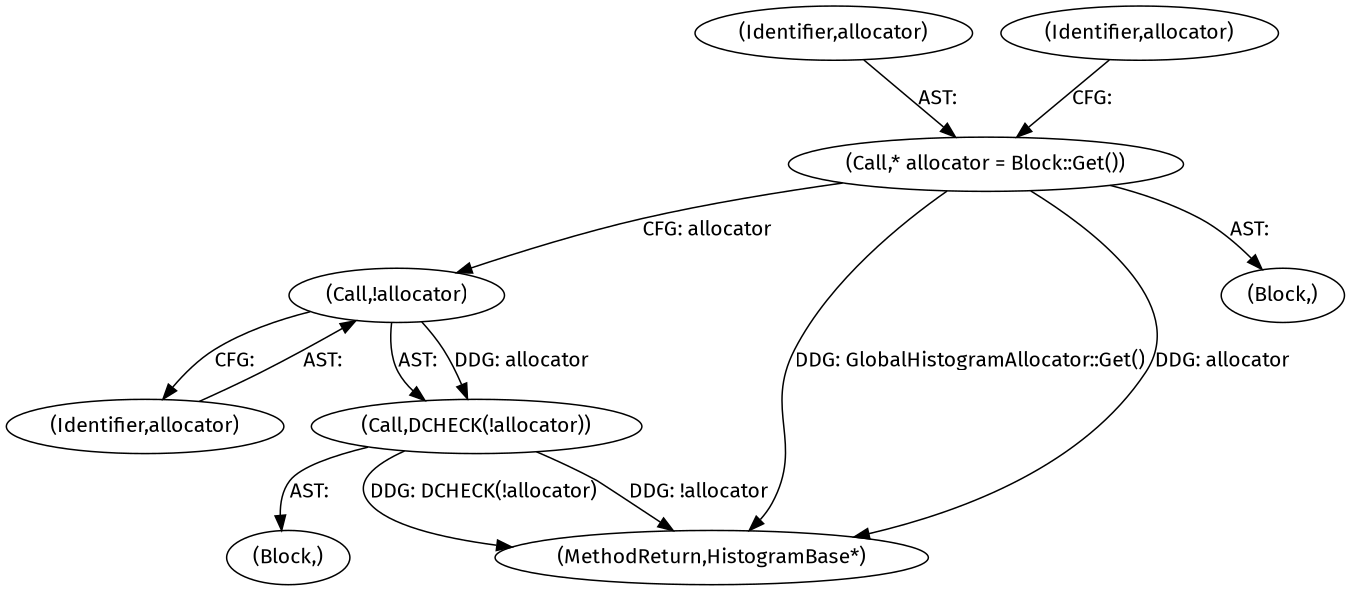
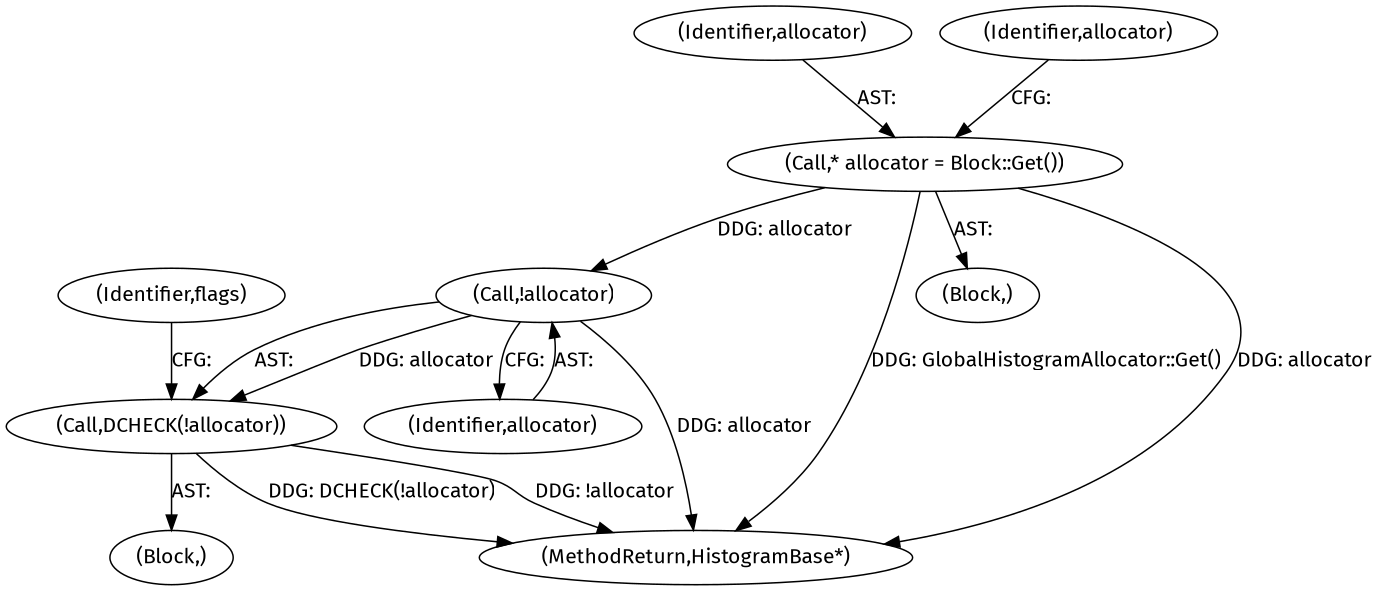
(707, 230) -> (785, 230)
none -> (172, 295)
none -> (658, 405)
